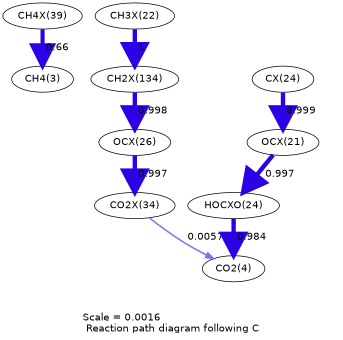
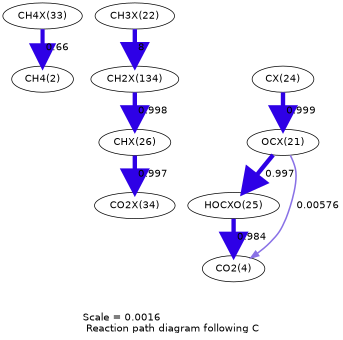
(43, 16) -> (43, 16)
(140, 48) -> (140, 48)
(43, 79) -> (43, 79)
(300, 111) -> (300, 111)
(135, 142) -> (135, 142)
(234, 206) -> (234, 206)
(177, 238) -> (289, 209)
